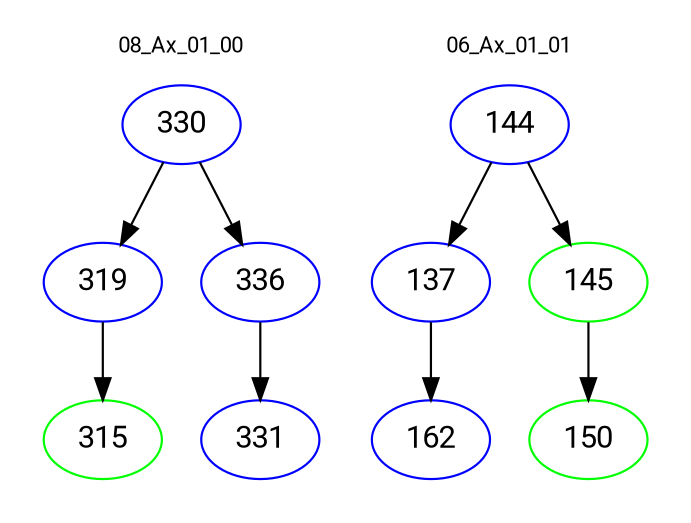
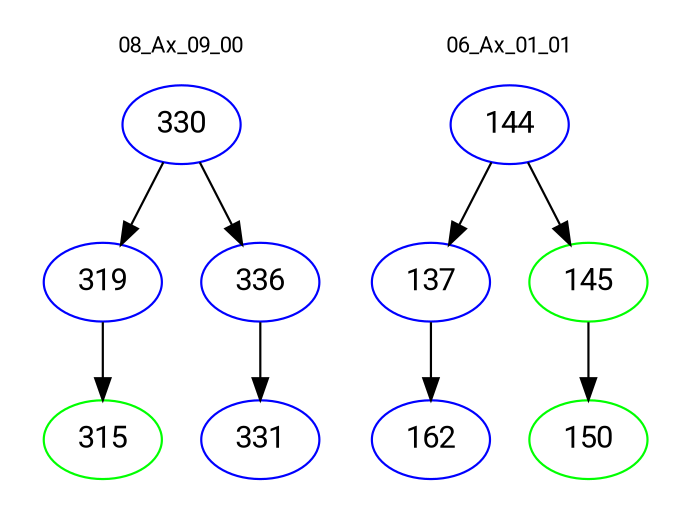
(182, 47) -> (182, 47)
